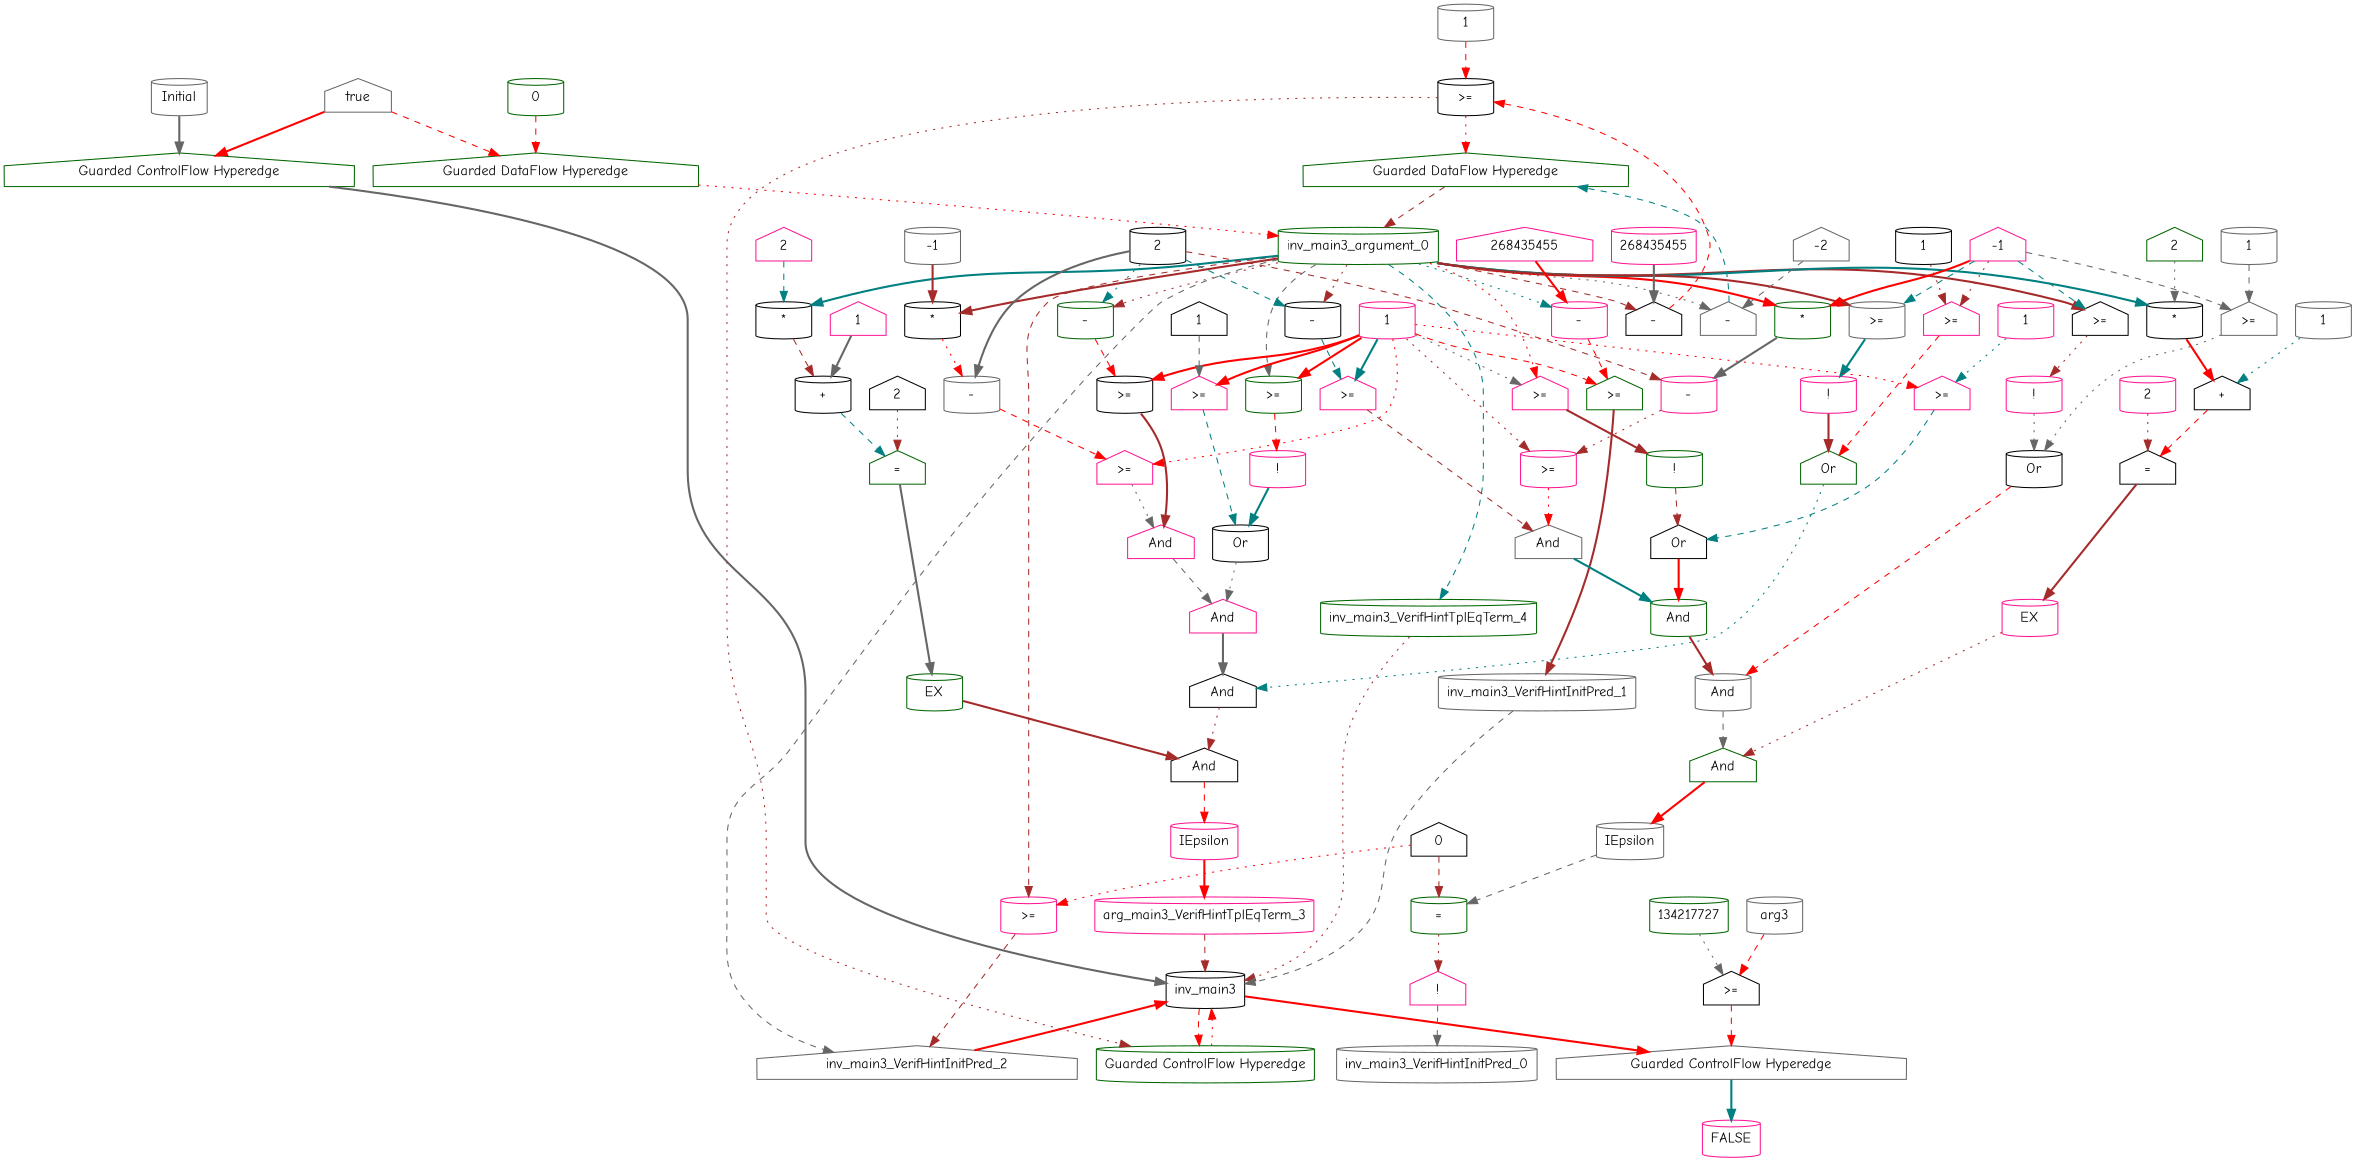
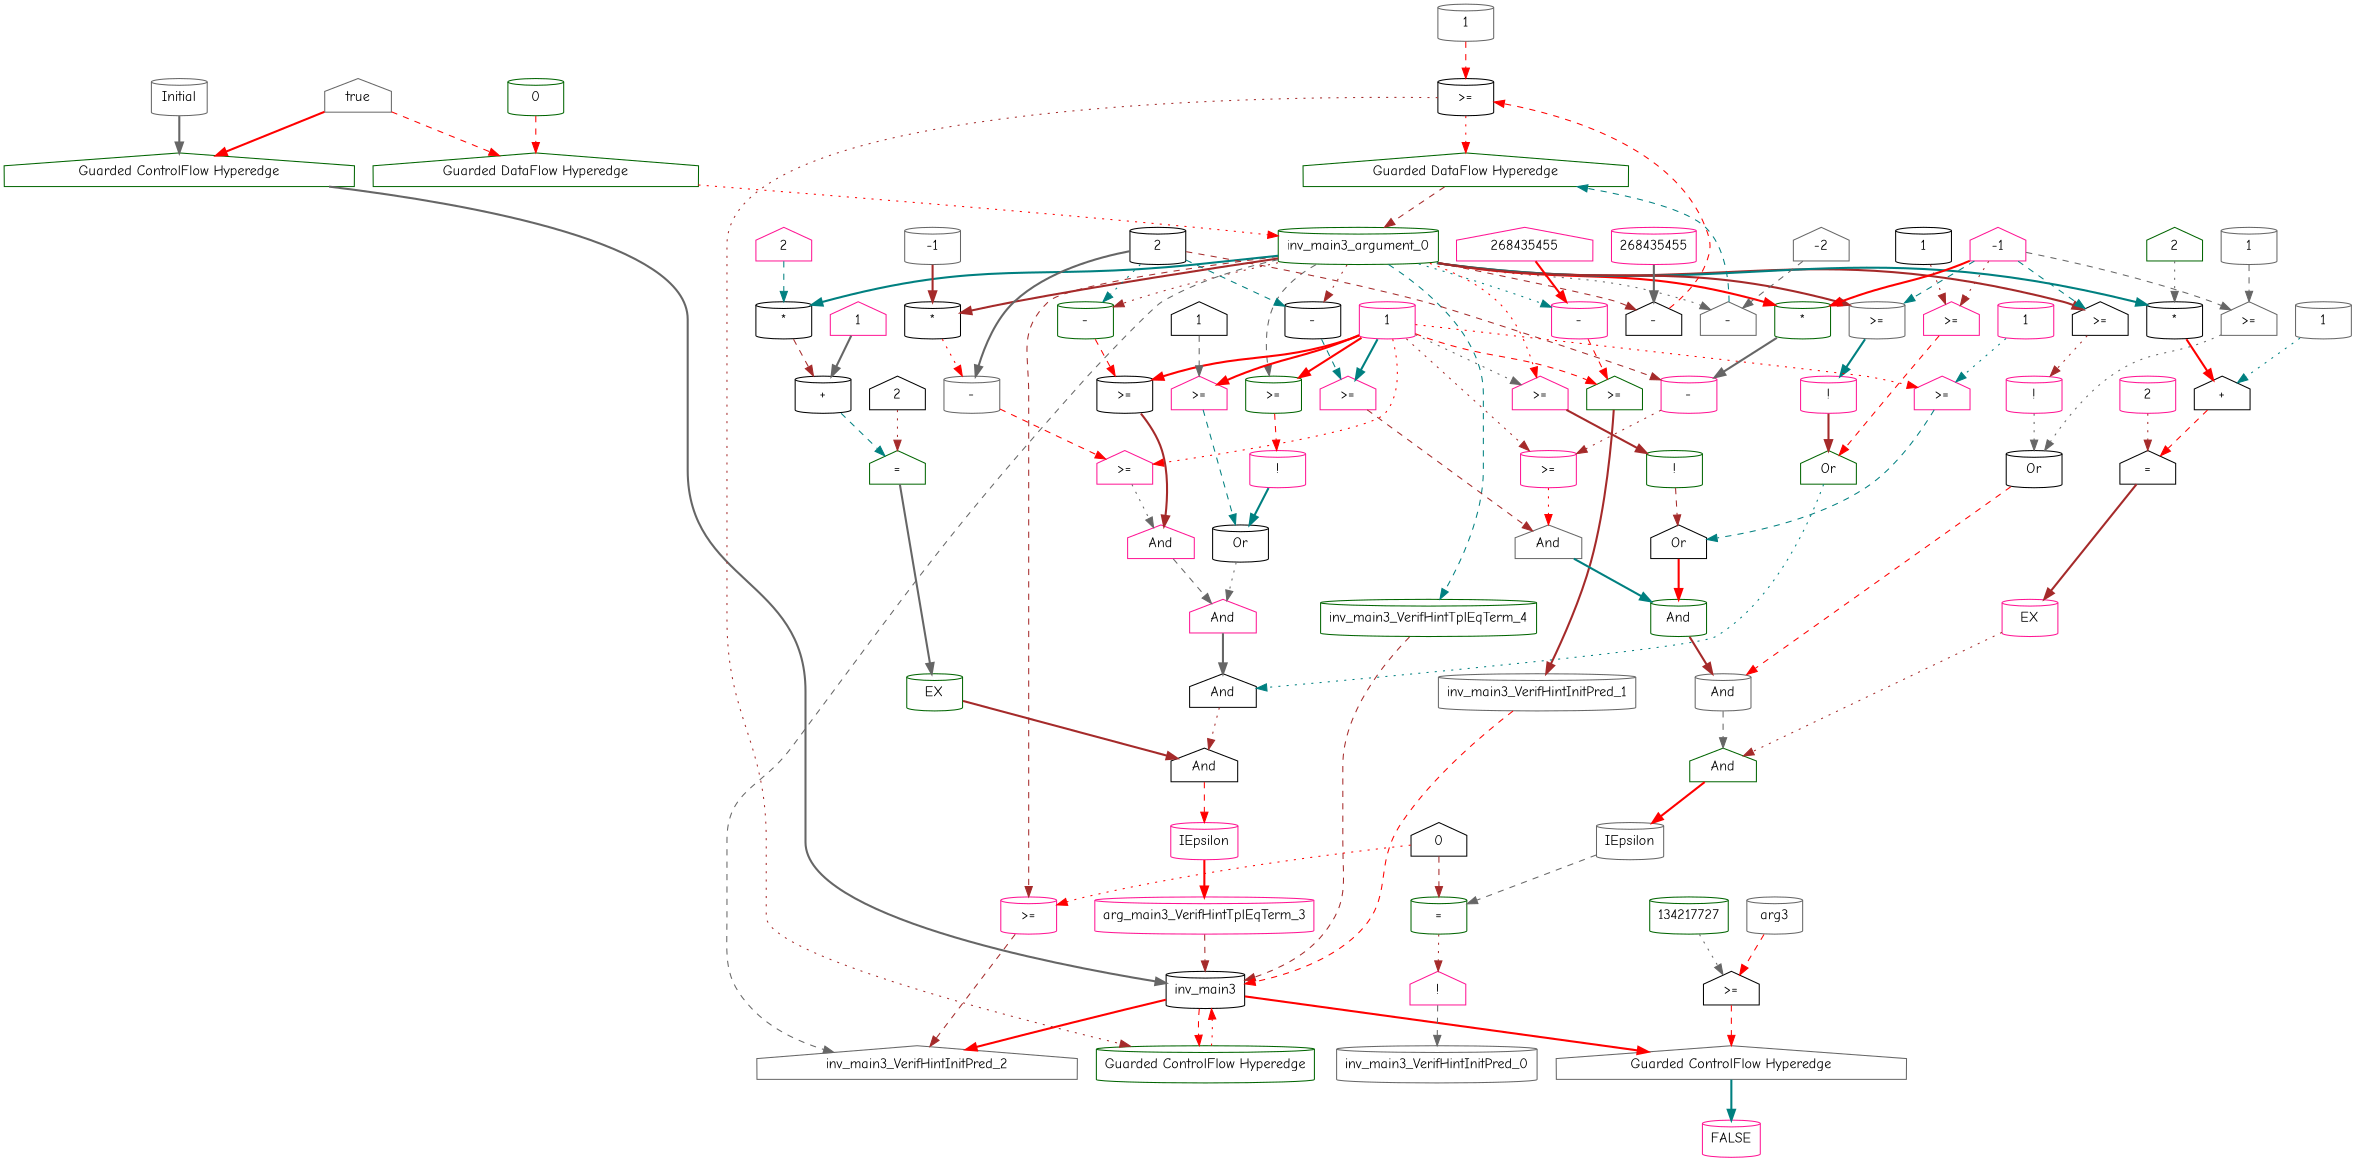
(1343, 819) -> (1343, 819)
(1387, 858) -> (1387, 858)
(1074, 1026) -> (1071, 1023)
